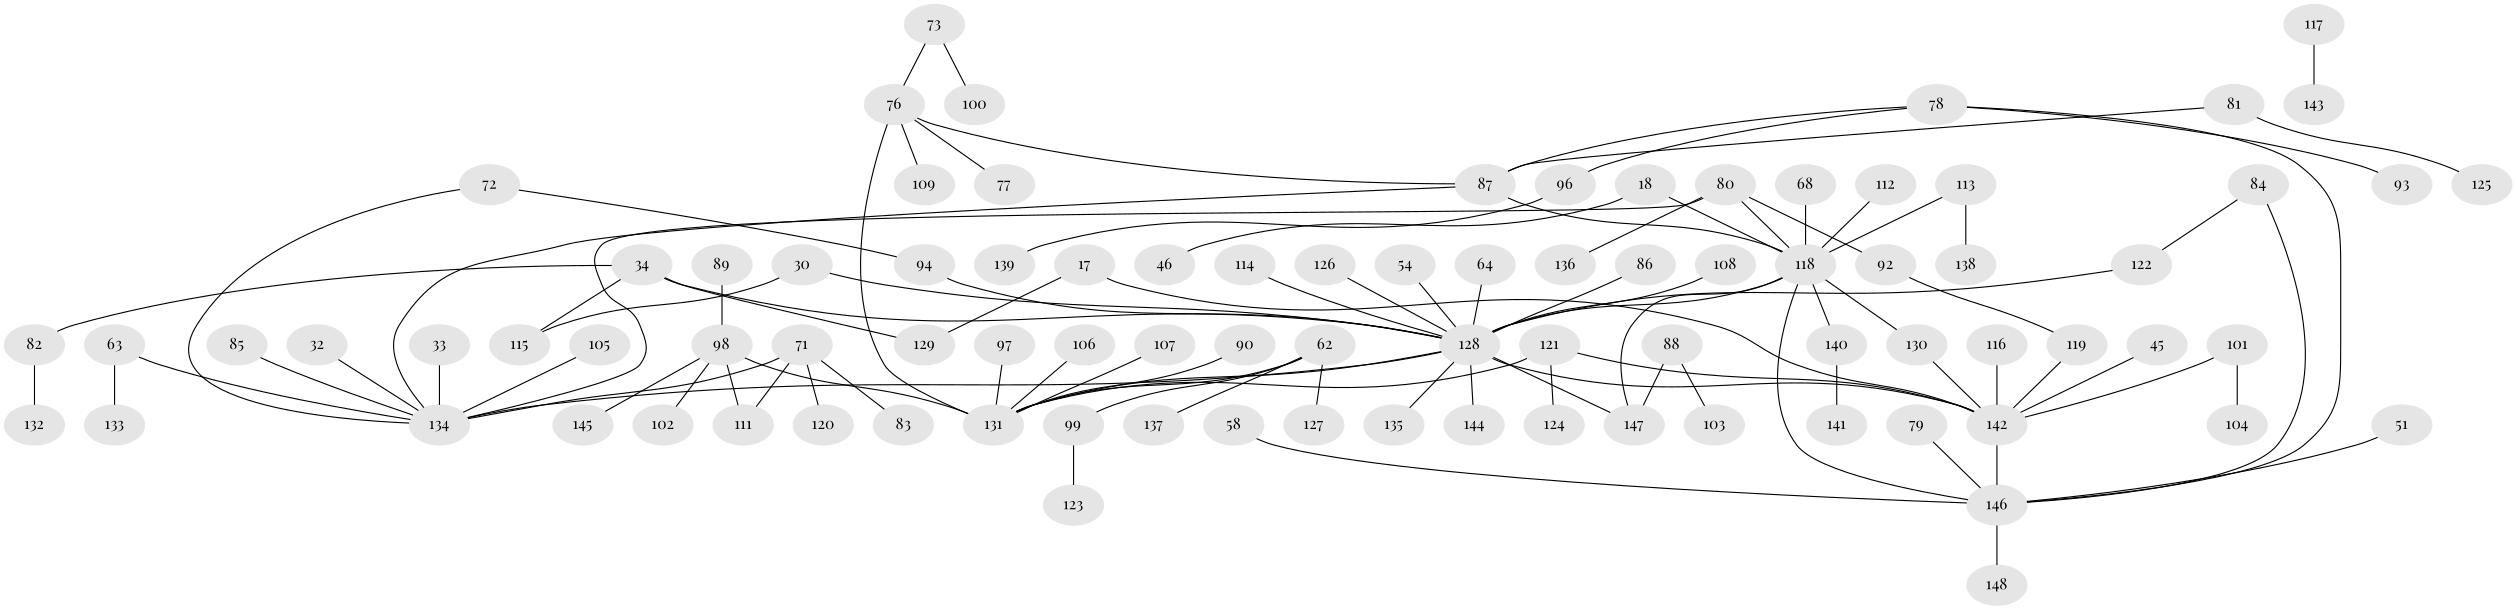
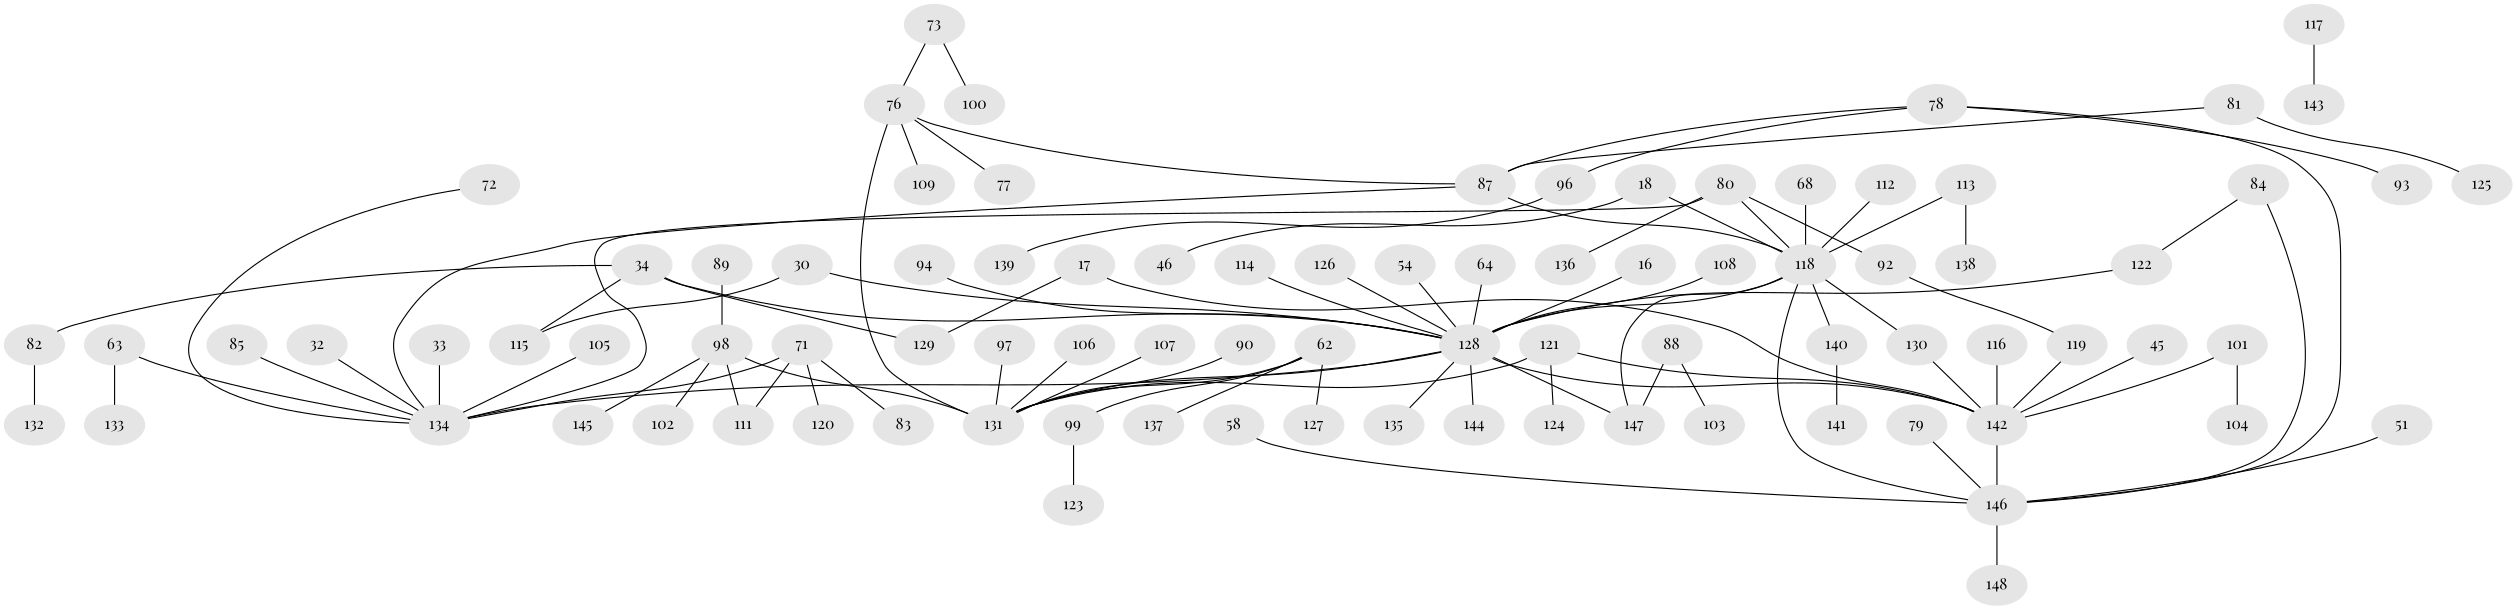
(708, 220) -> none
(1645, 265) -> (1645, 265)
